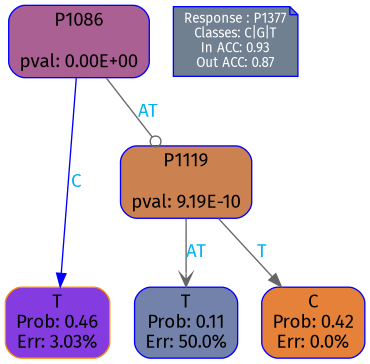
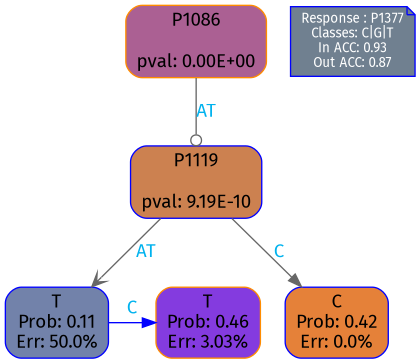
(79, 42) -> (196, 42)
(69, 176) -> (125, 323)
(262, 252) -> (279, 252)
